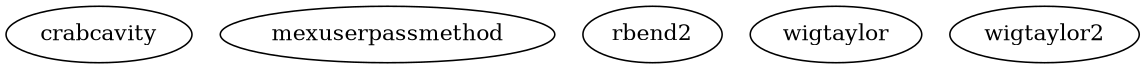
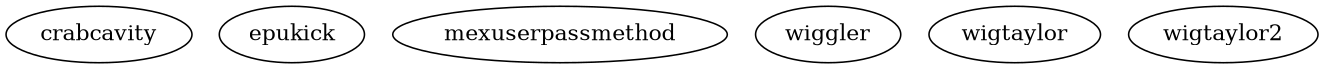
none -> (292, 34)
(653, 34) -> none
none -> (828, 34)
